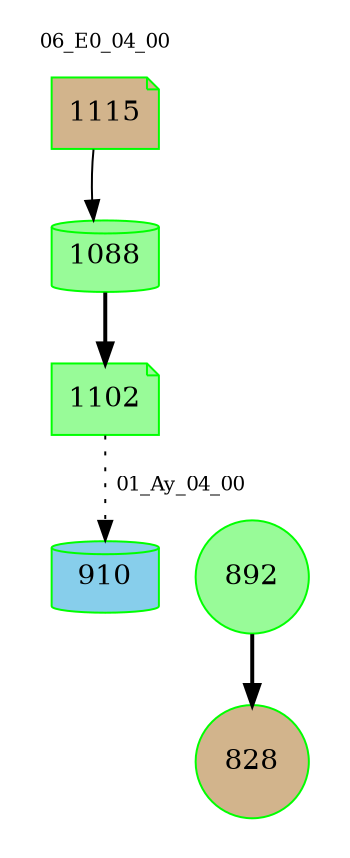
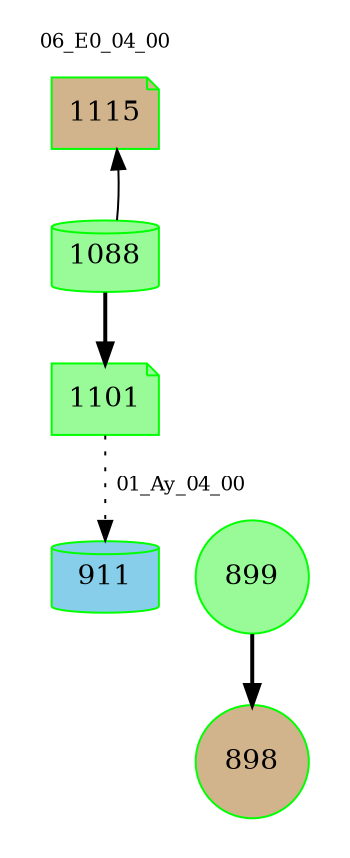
(92, 175) -> (119, 195)
(105, 399) -> (105, 399)
(105, 577) -> (105, 577)
(252, 577) -> (252, 577)
(252, 762) -> (252, 762)
